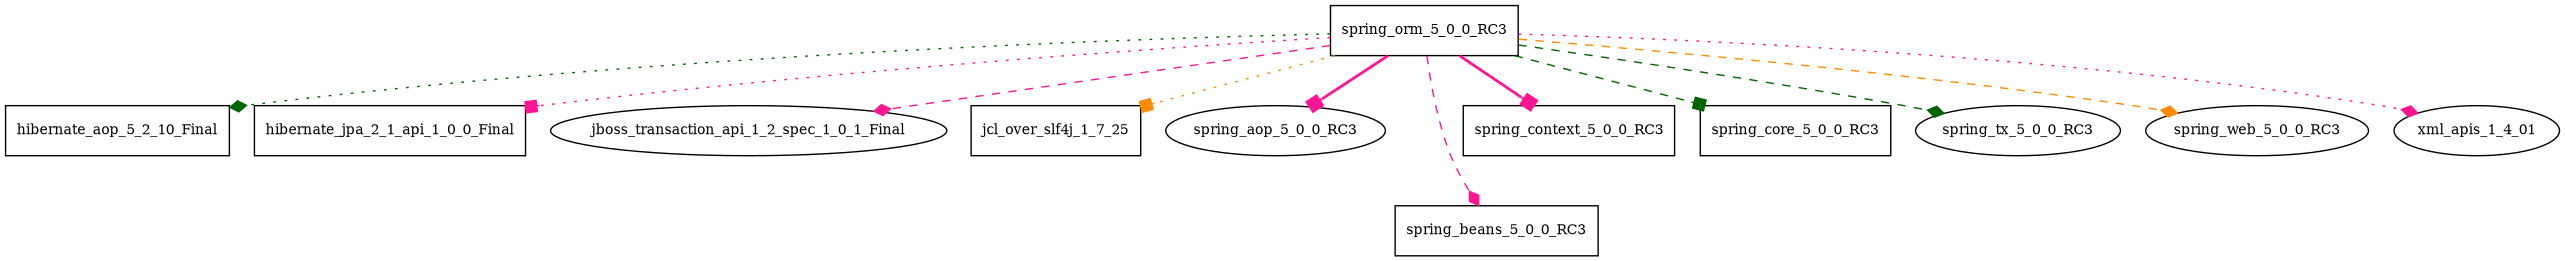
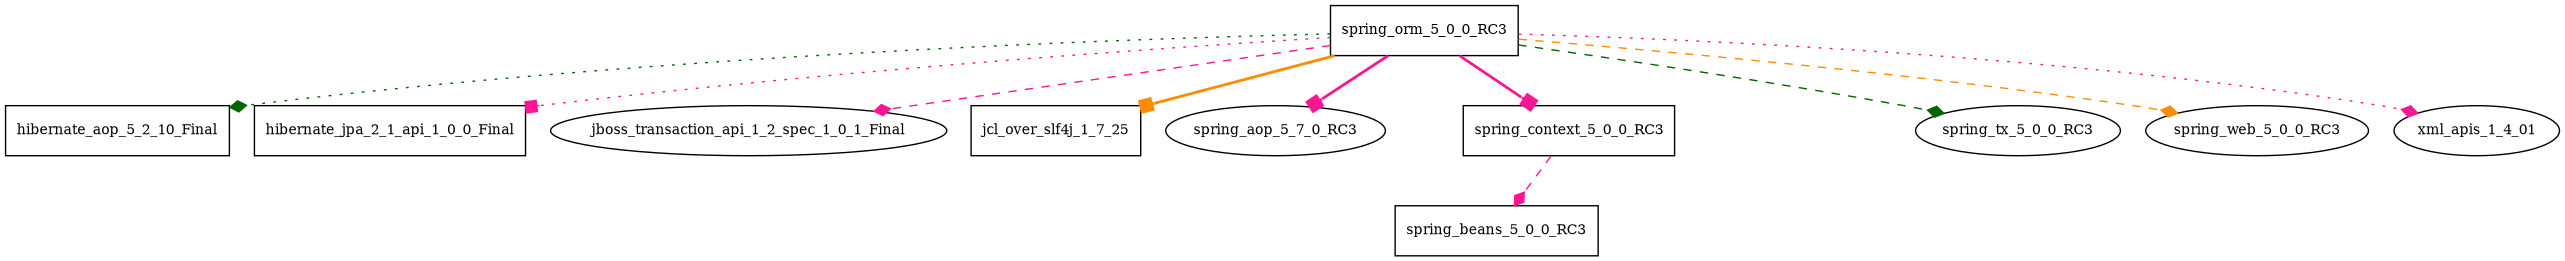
(1245, 79) -> (1245, 79)
(1441, 126) -> (1538, 174)
(1276, 131) -> (1276, 131)
(1796, 131) -> none
